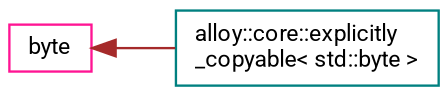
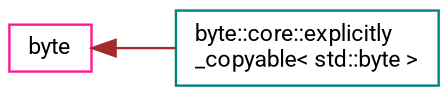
(307, 48) -> (307, 48)
